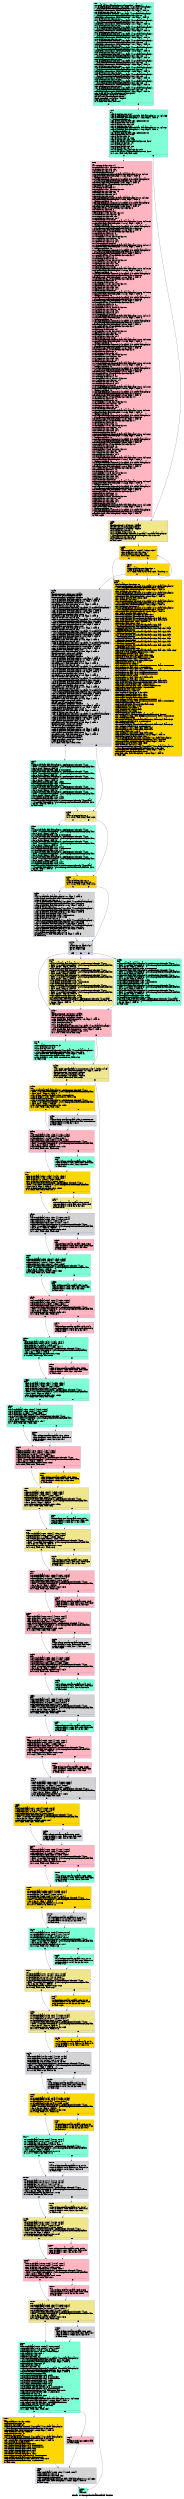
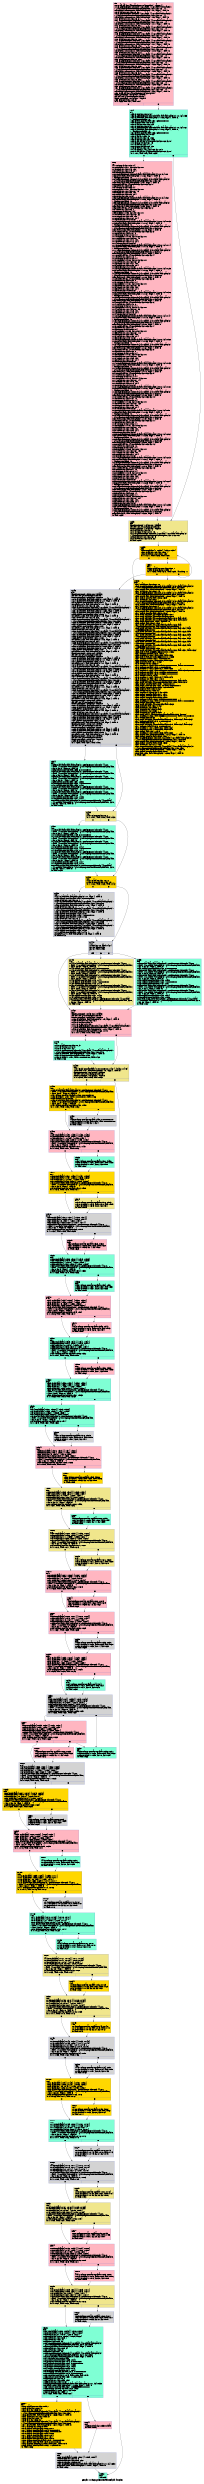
(123, 54) -> (143, 54)
(68, 1734) -> (80, 1745)
